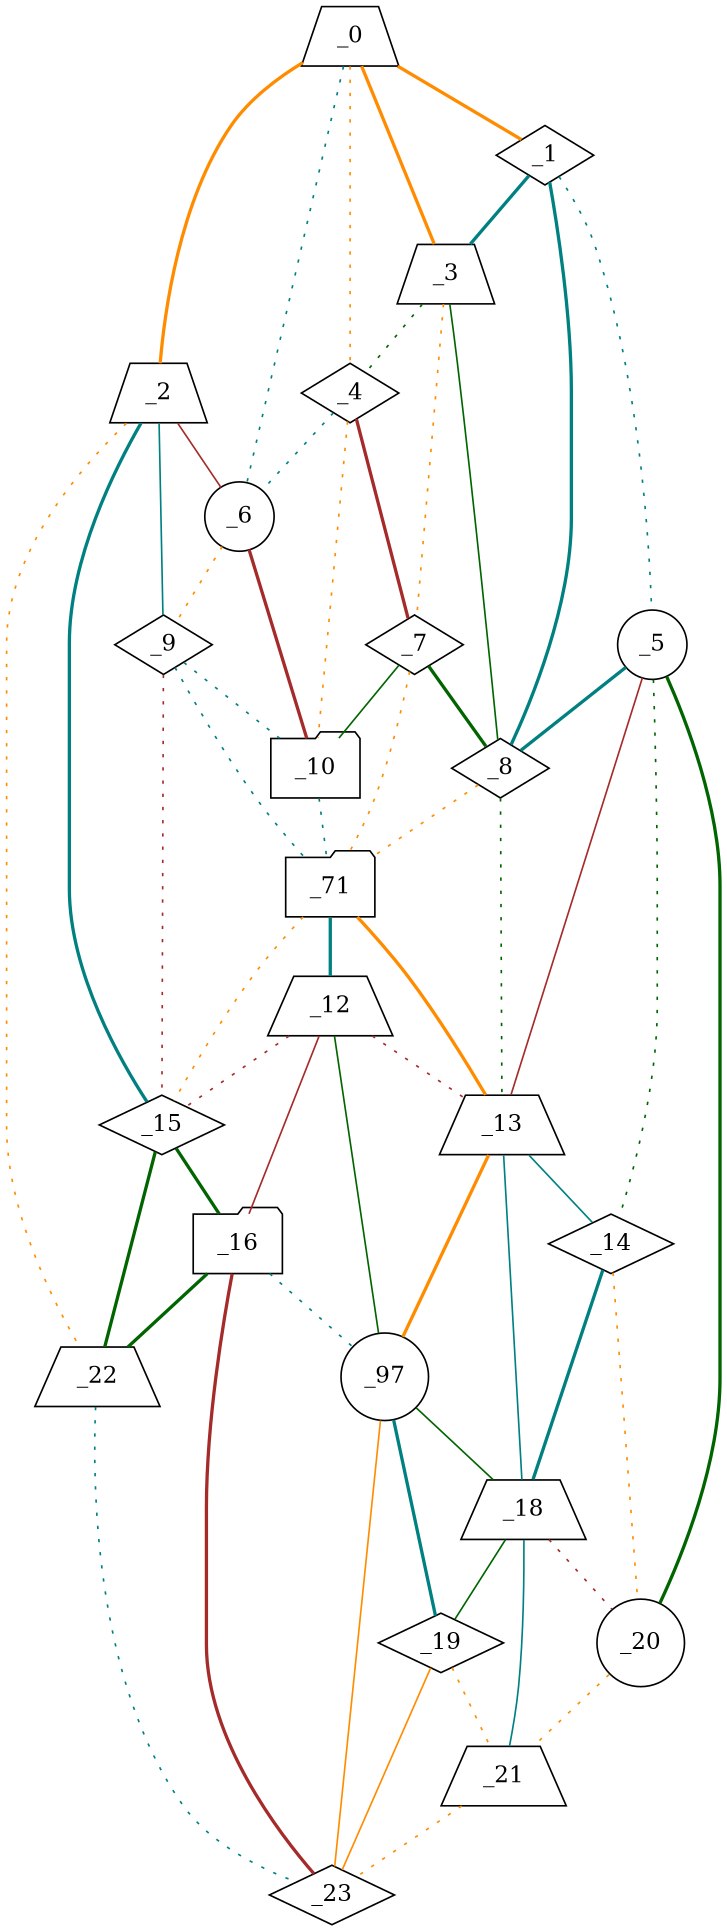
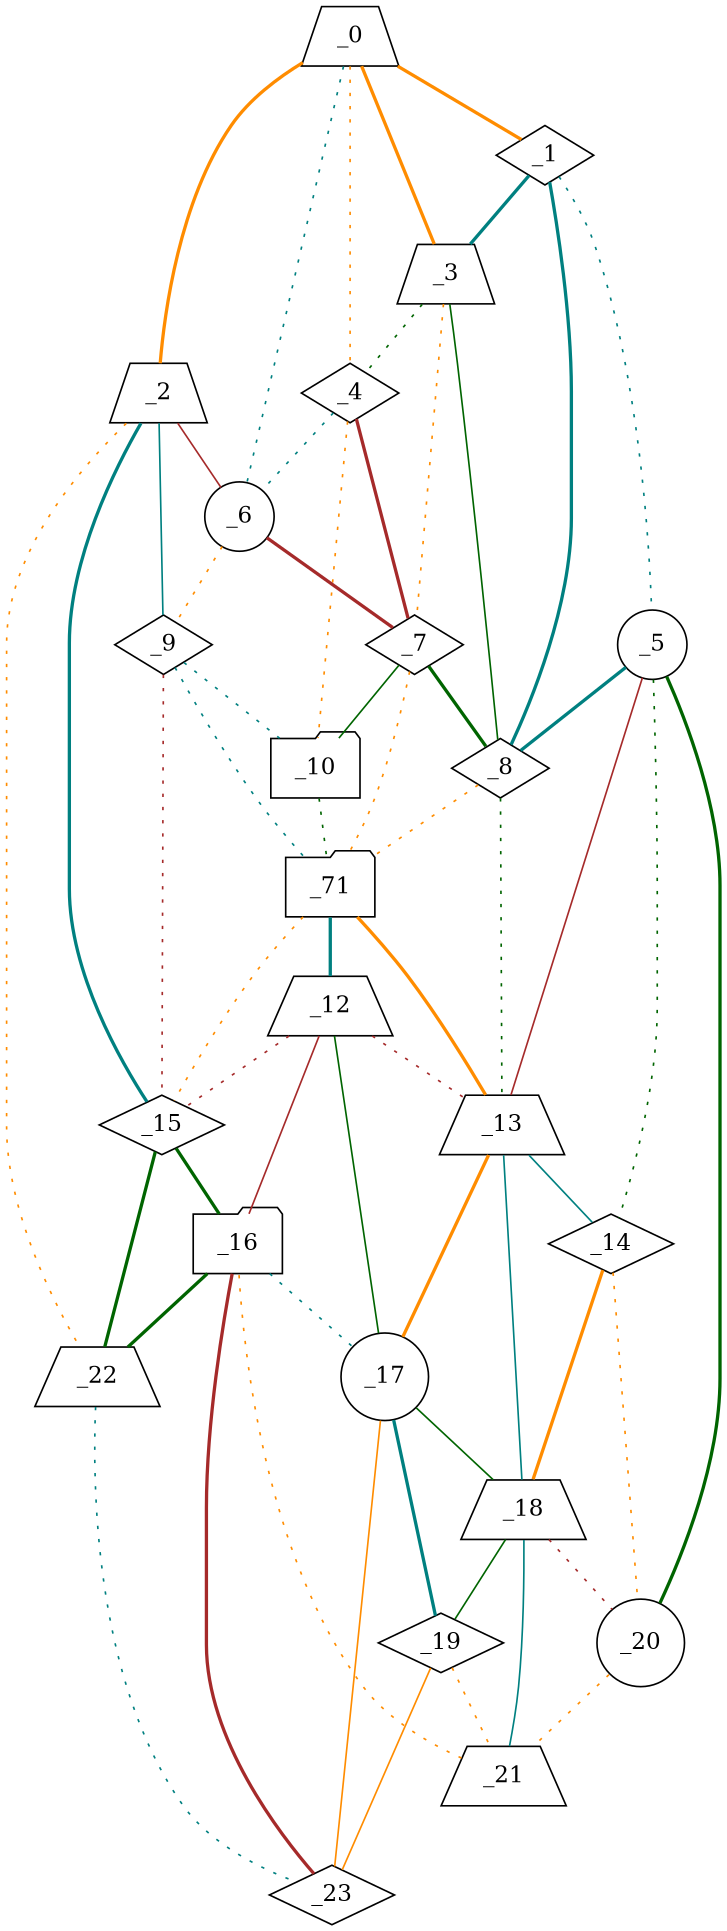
(278, 644) -> (320, 576)
(323, 828) -> (323, 828)
(568, 1375) -> (568, 1375)
(385, 1377) -> (385, 1377)
(409, 1841) -> (292, 1547)
